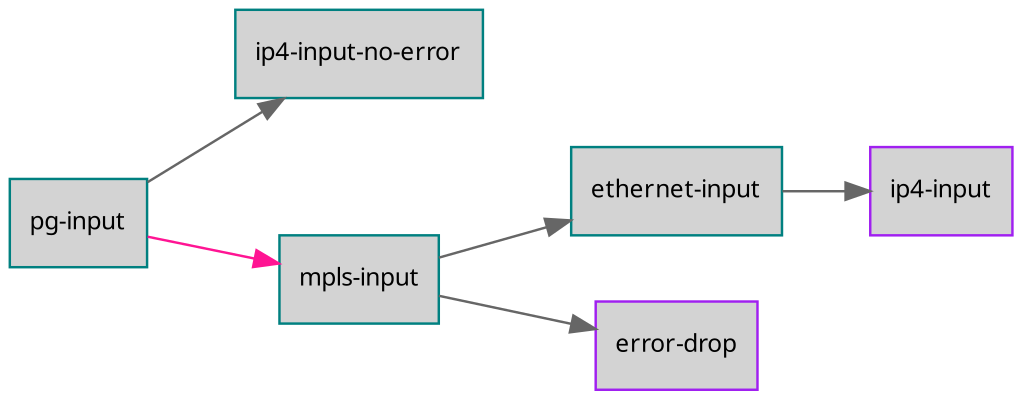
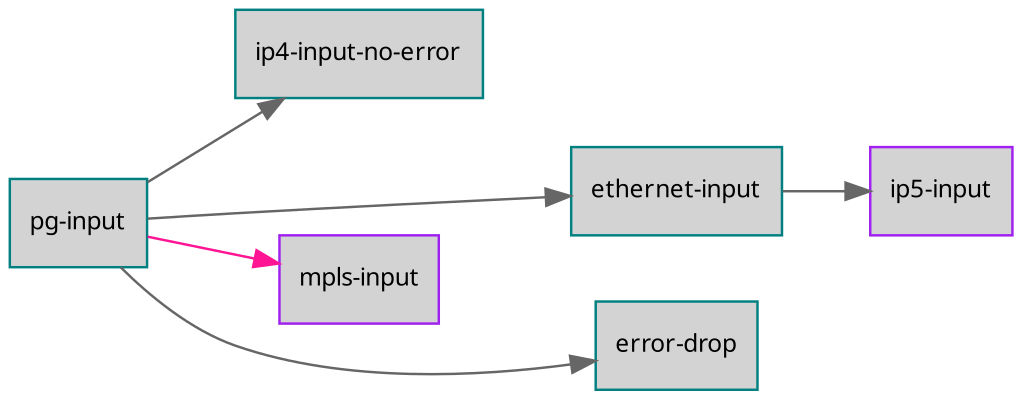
(941, 191) -> (941, 191)
(493, 242) -> (347, 207)
(359, 279) -> (359, 279)
(505, 310) -> (332, 368)
(677, 346) -> (677, 346)
